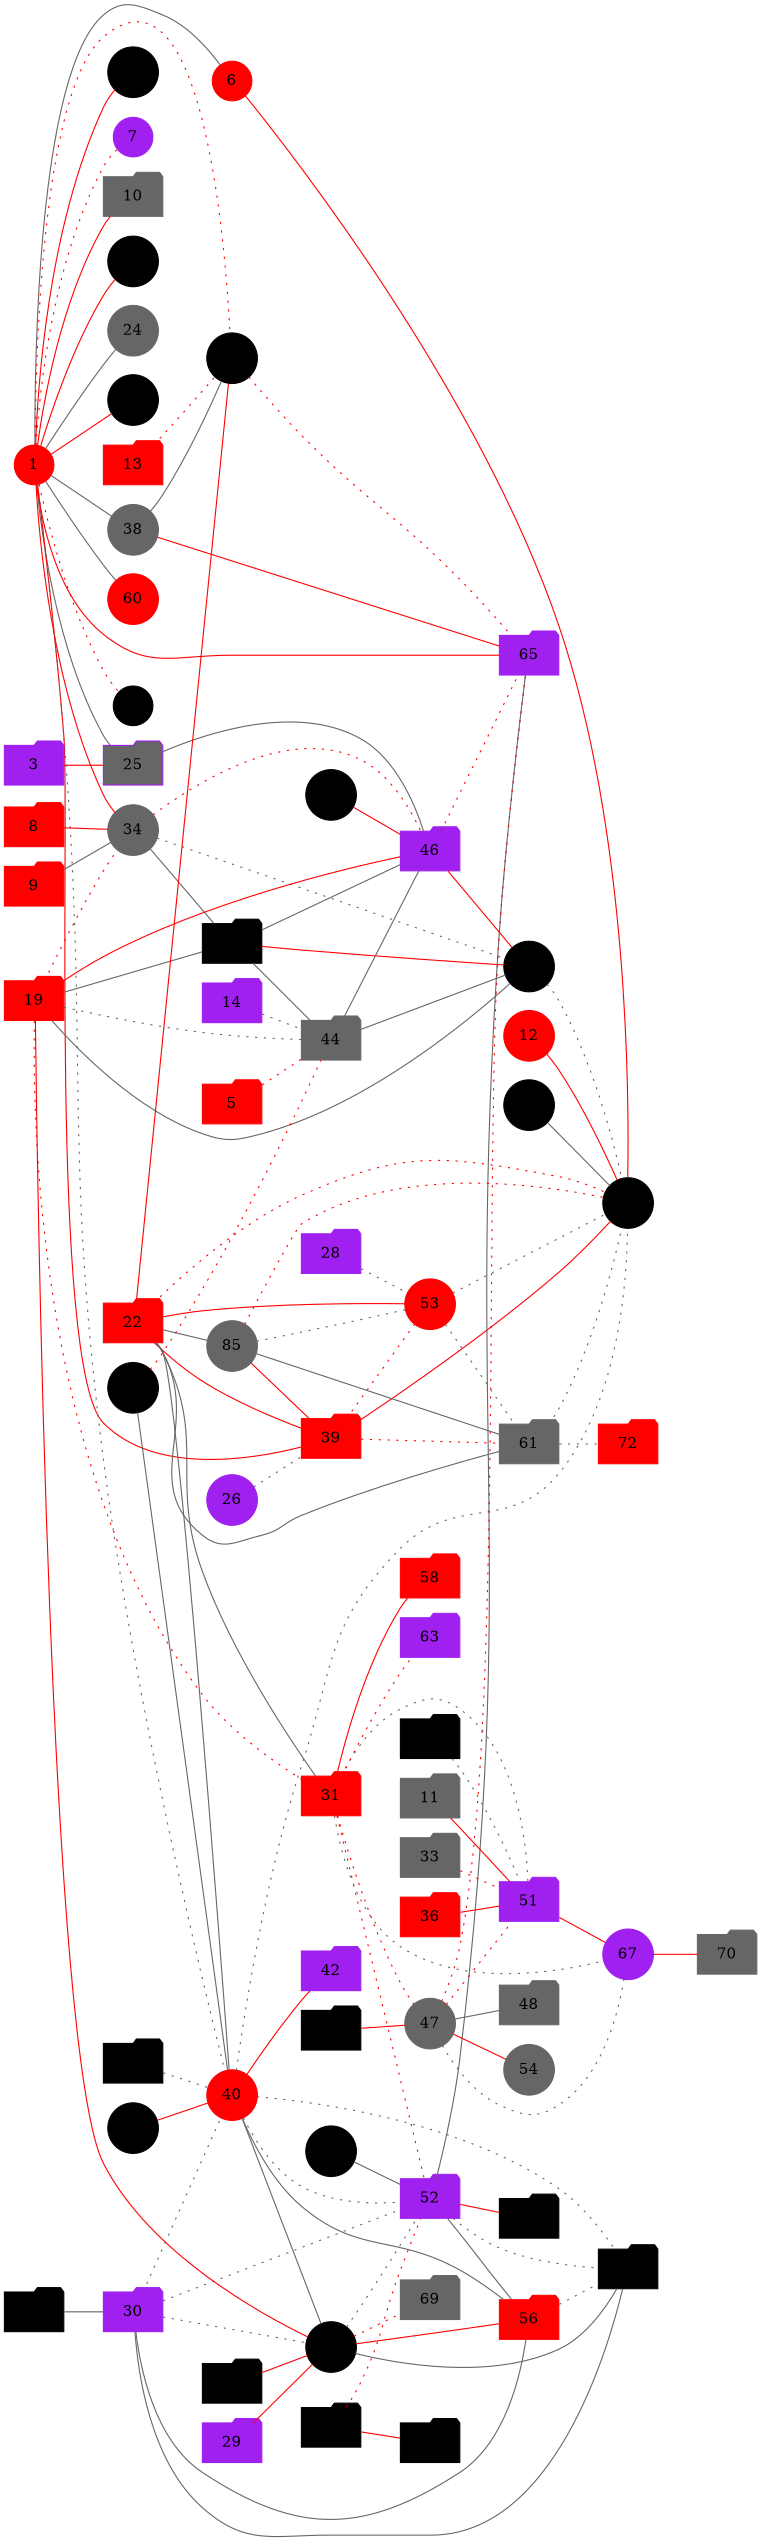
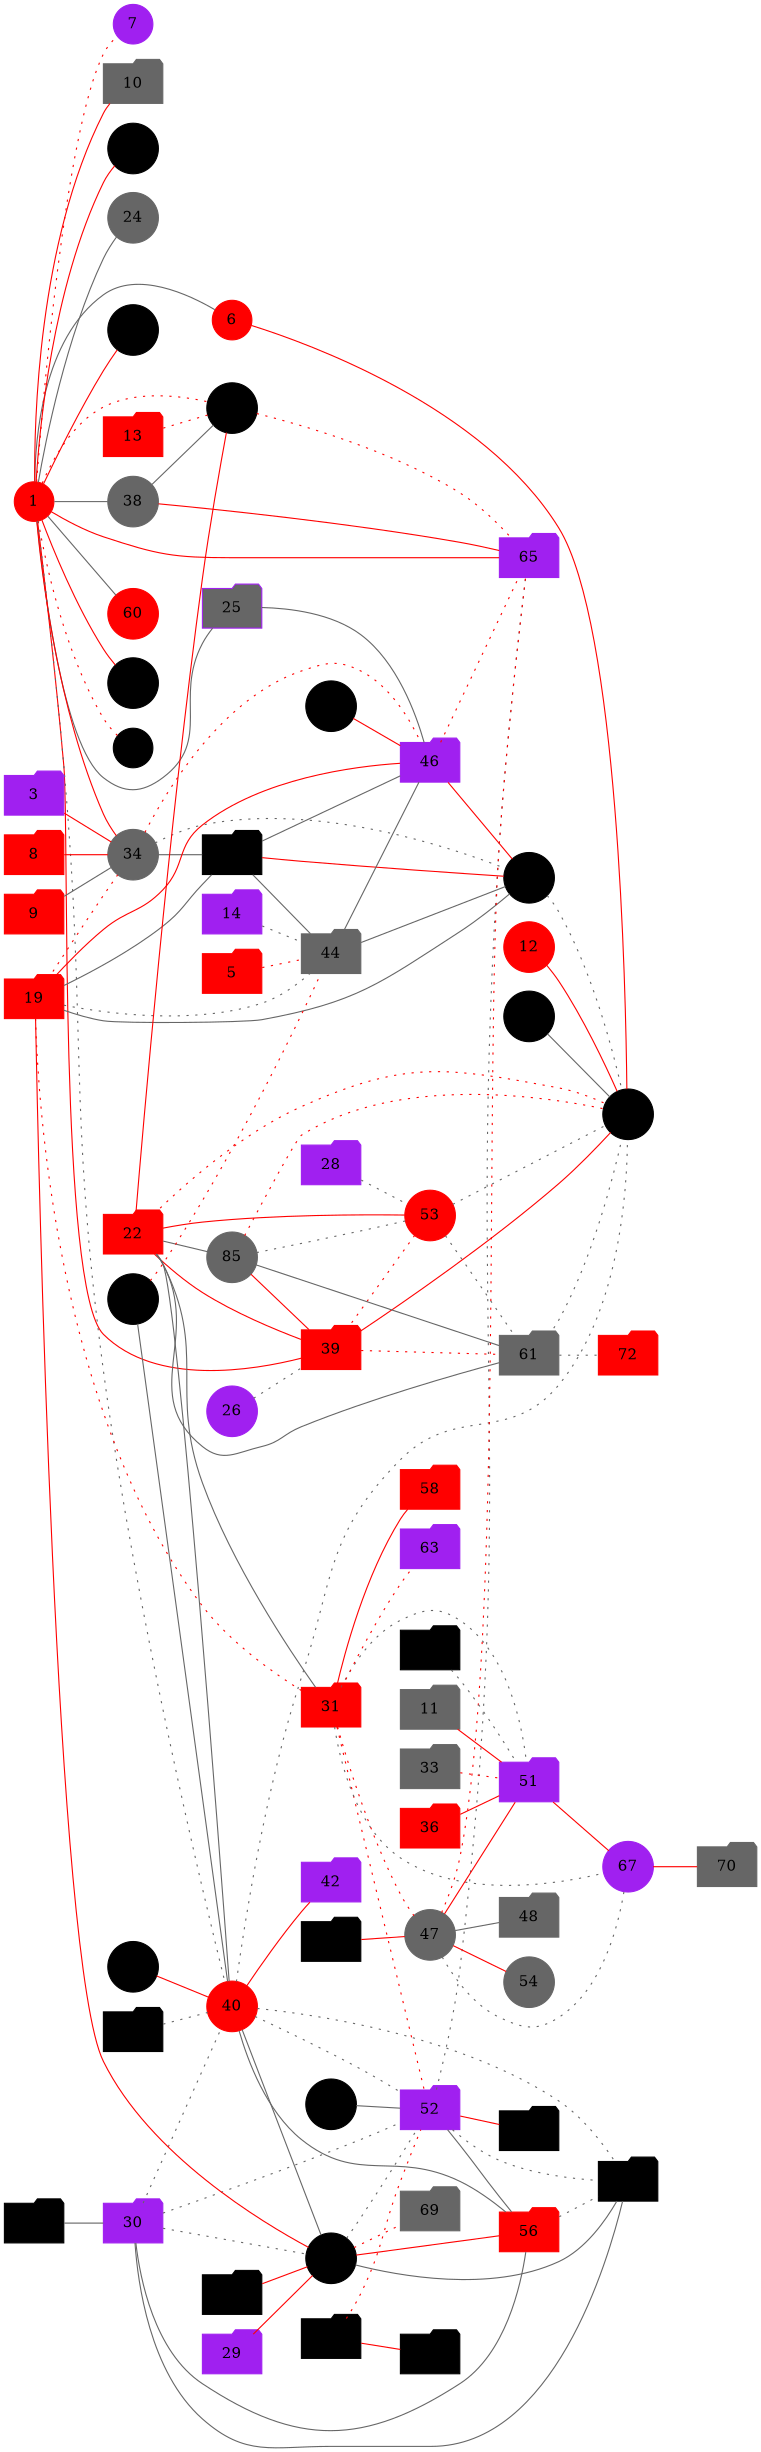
(84, 765) -> (88, 828)
(488, 1428) -> (488, 1335)
(479, 1963) -> (480, 1858)
